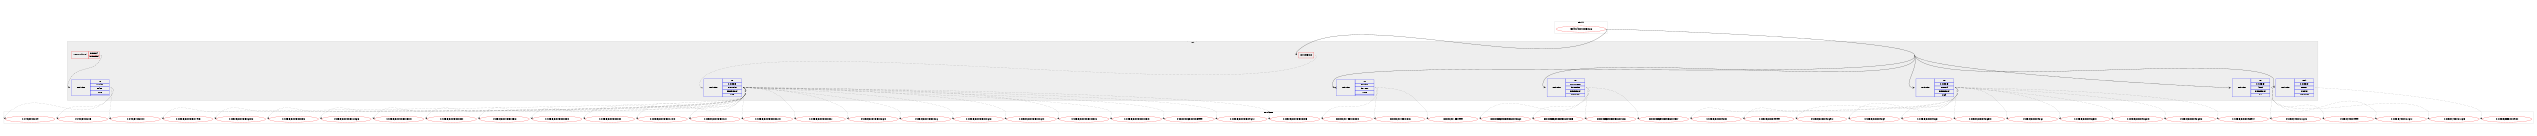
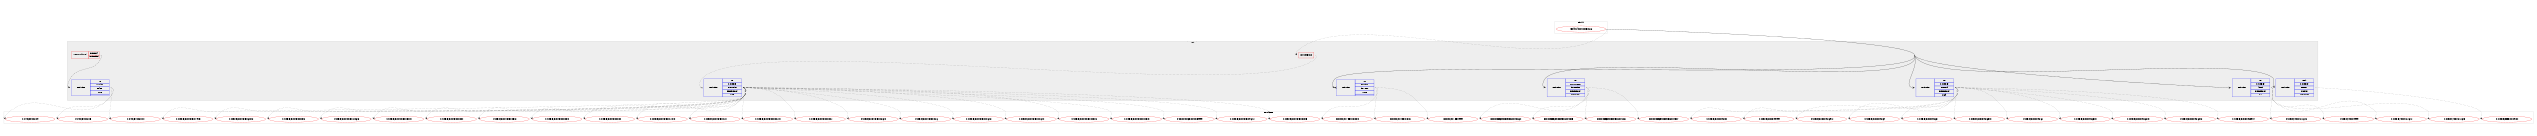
(1460, 43) -> (1460, 43)
